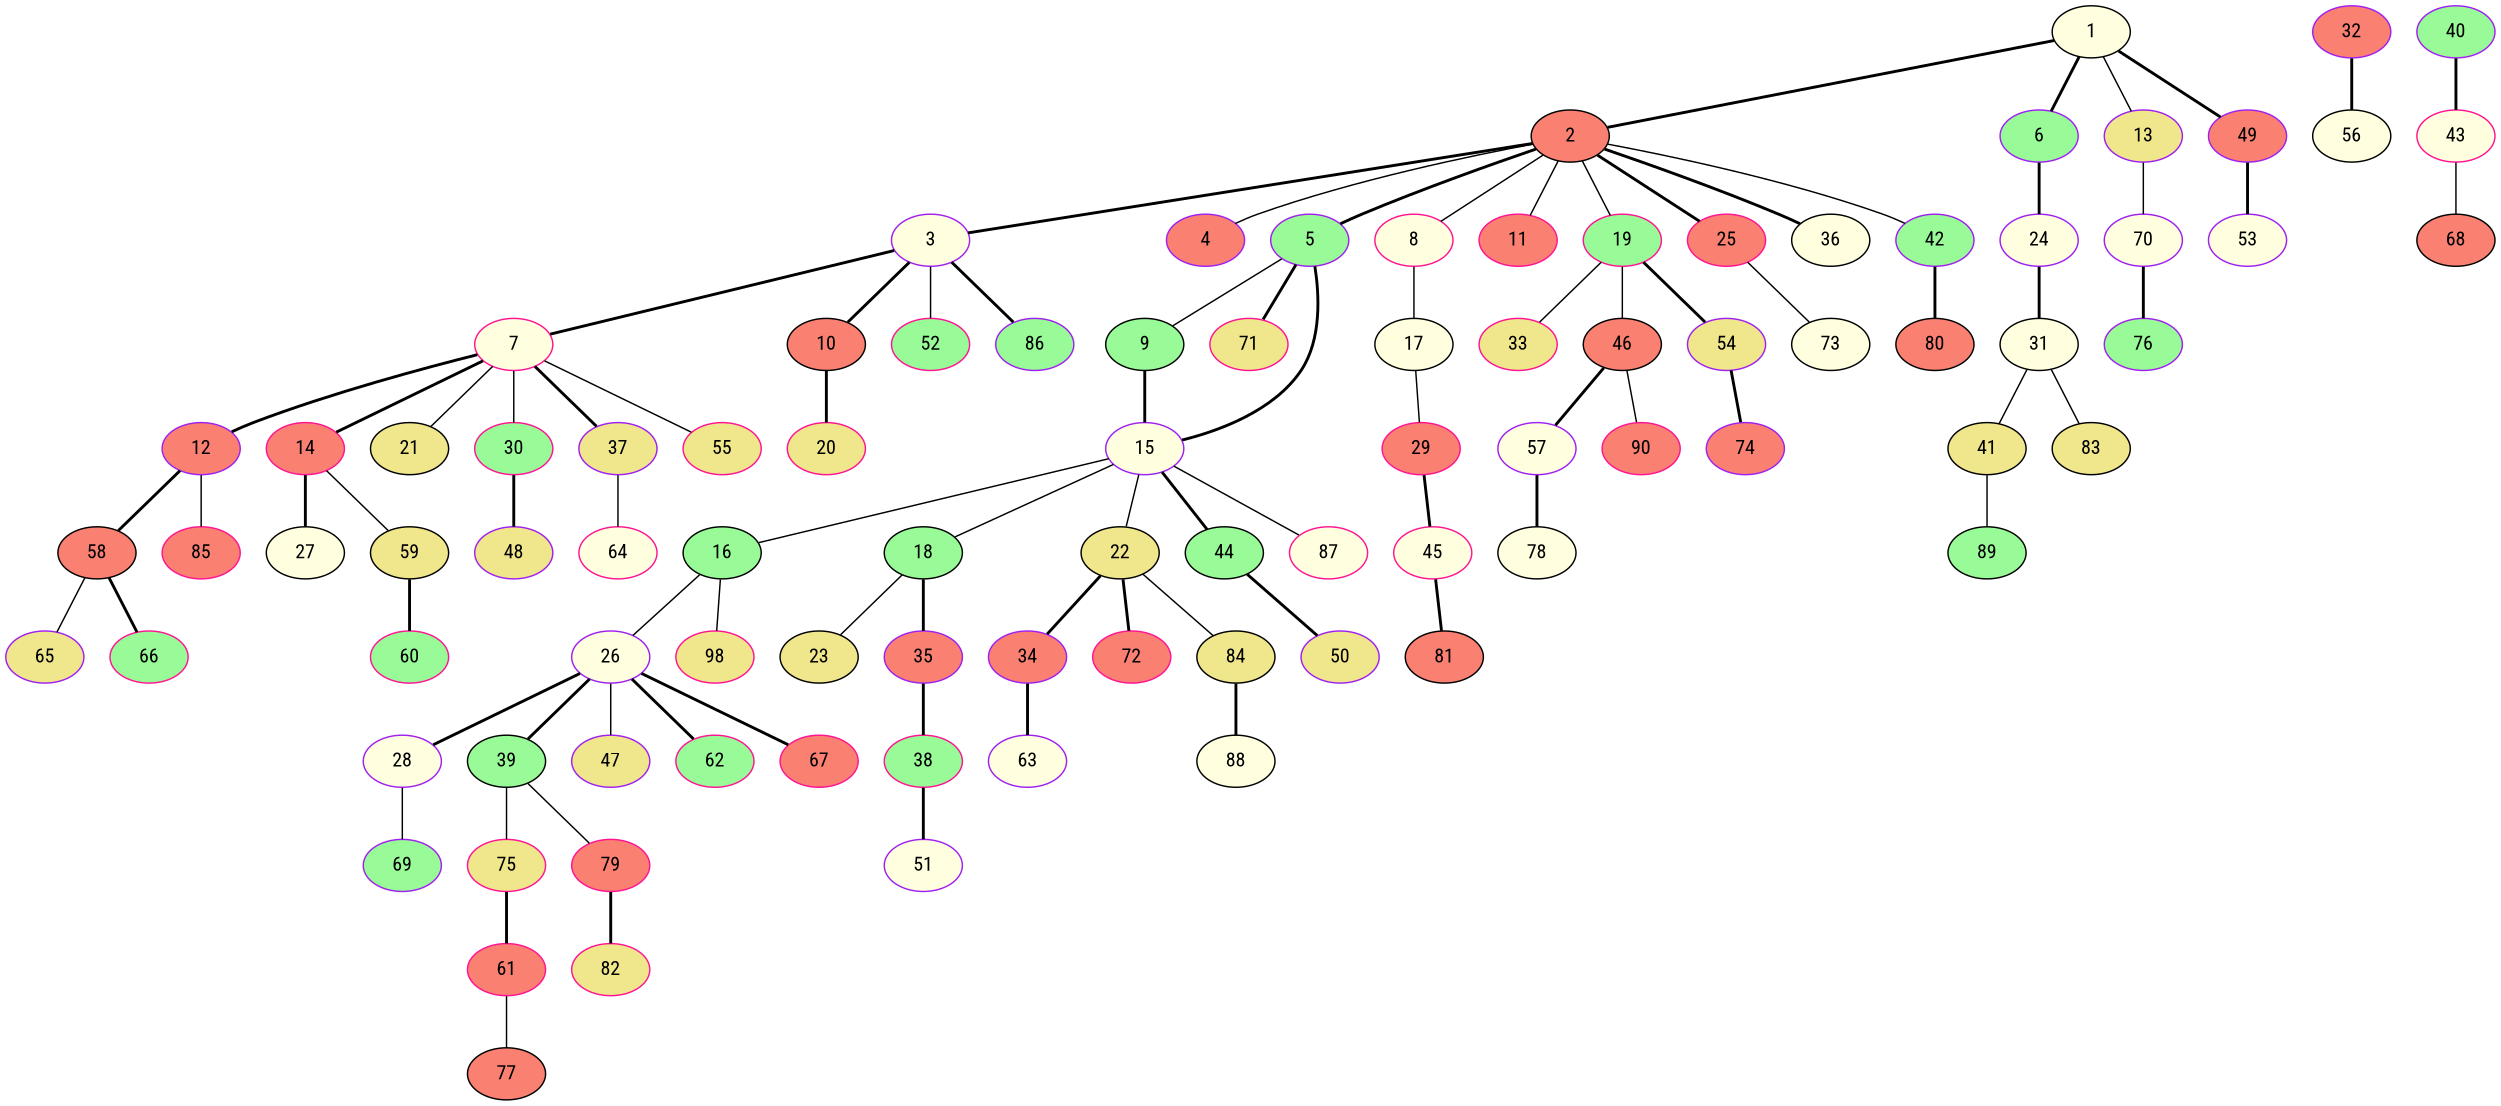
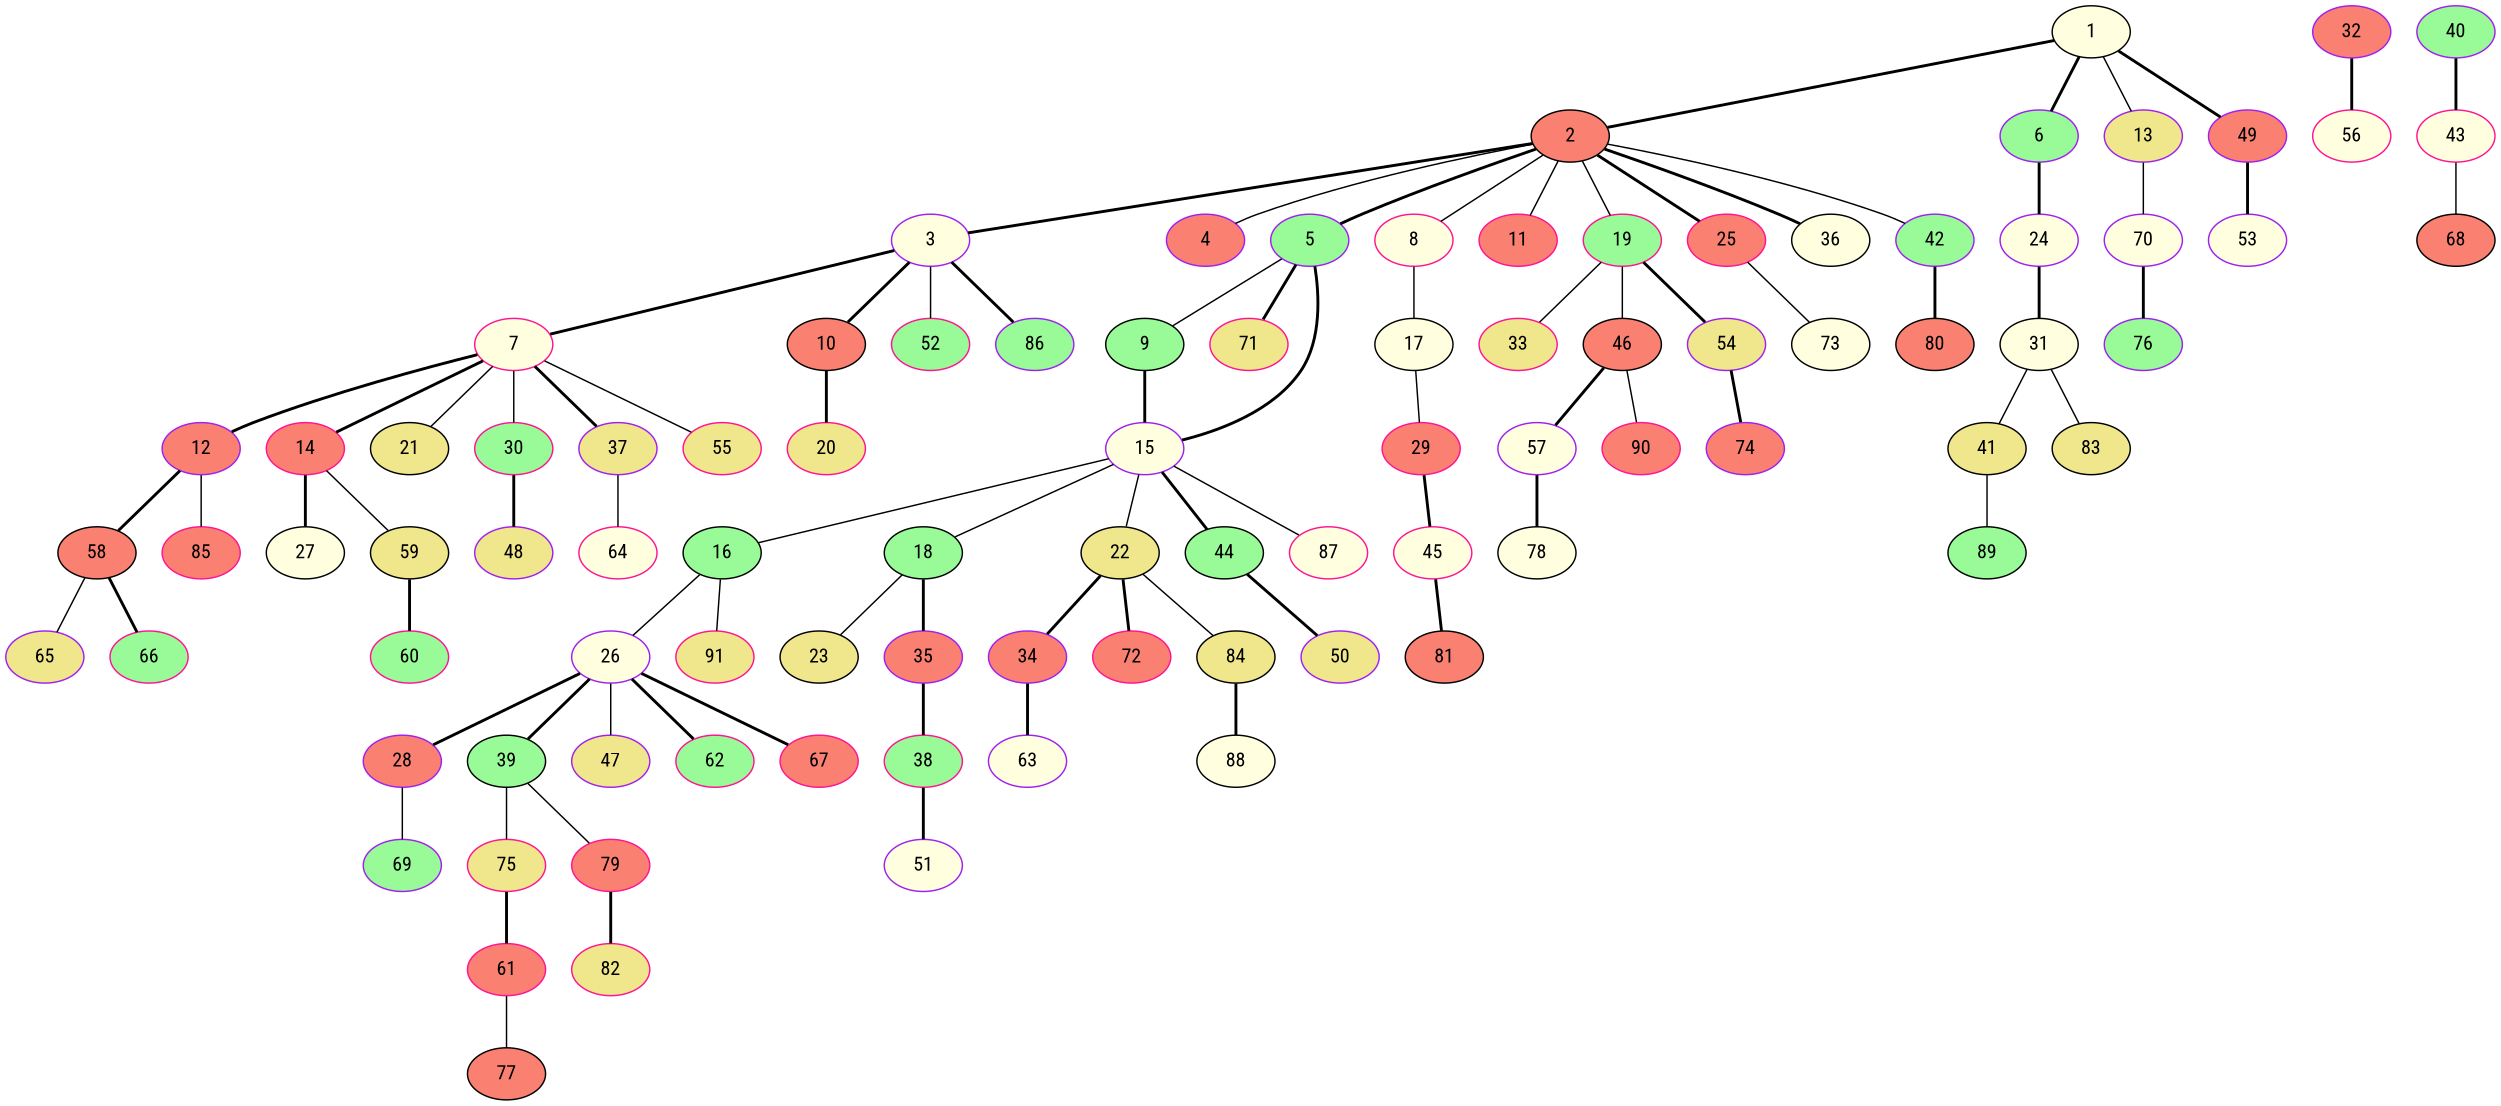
(2352, 136) -> (2352, 136)
(715, 657) -> (715, 657)
(402, 761) -> (402, 761)
